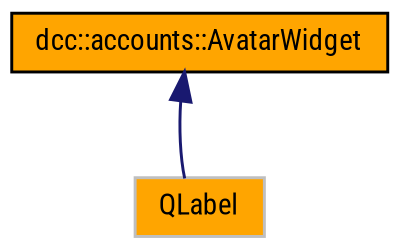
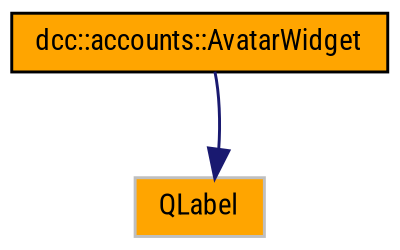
(180, 140) -> (219, 110)
